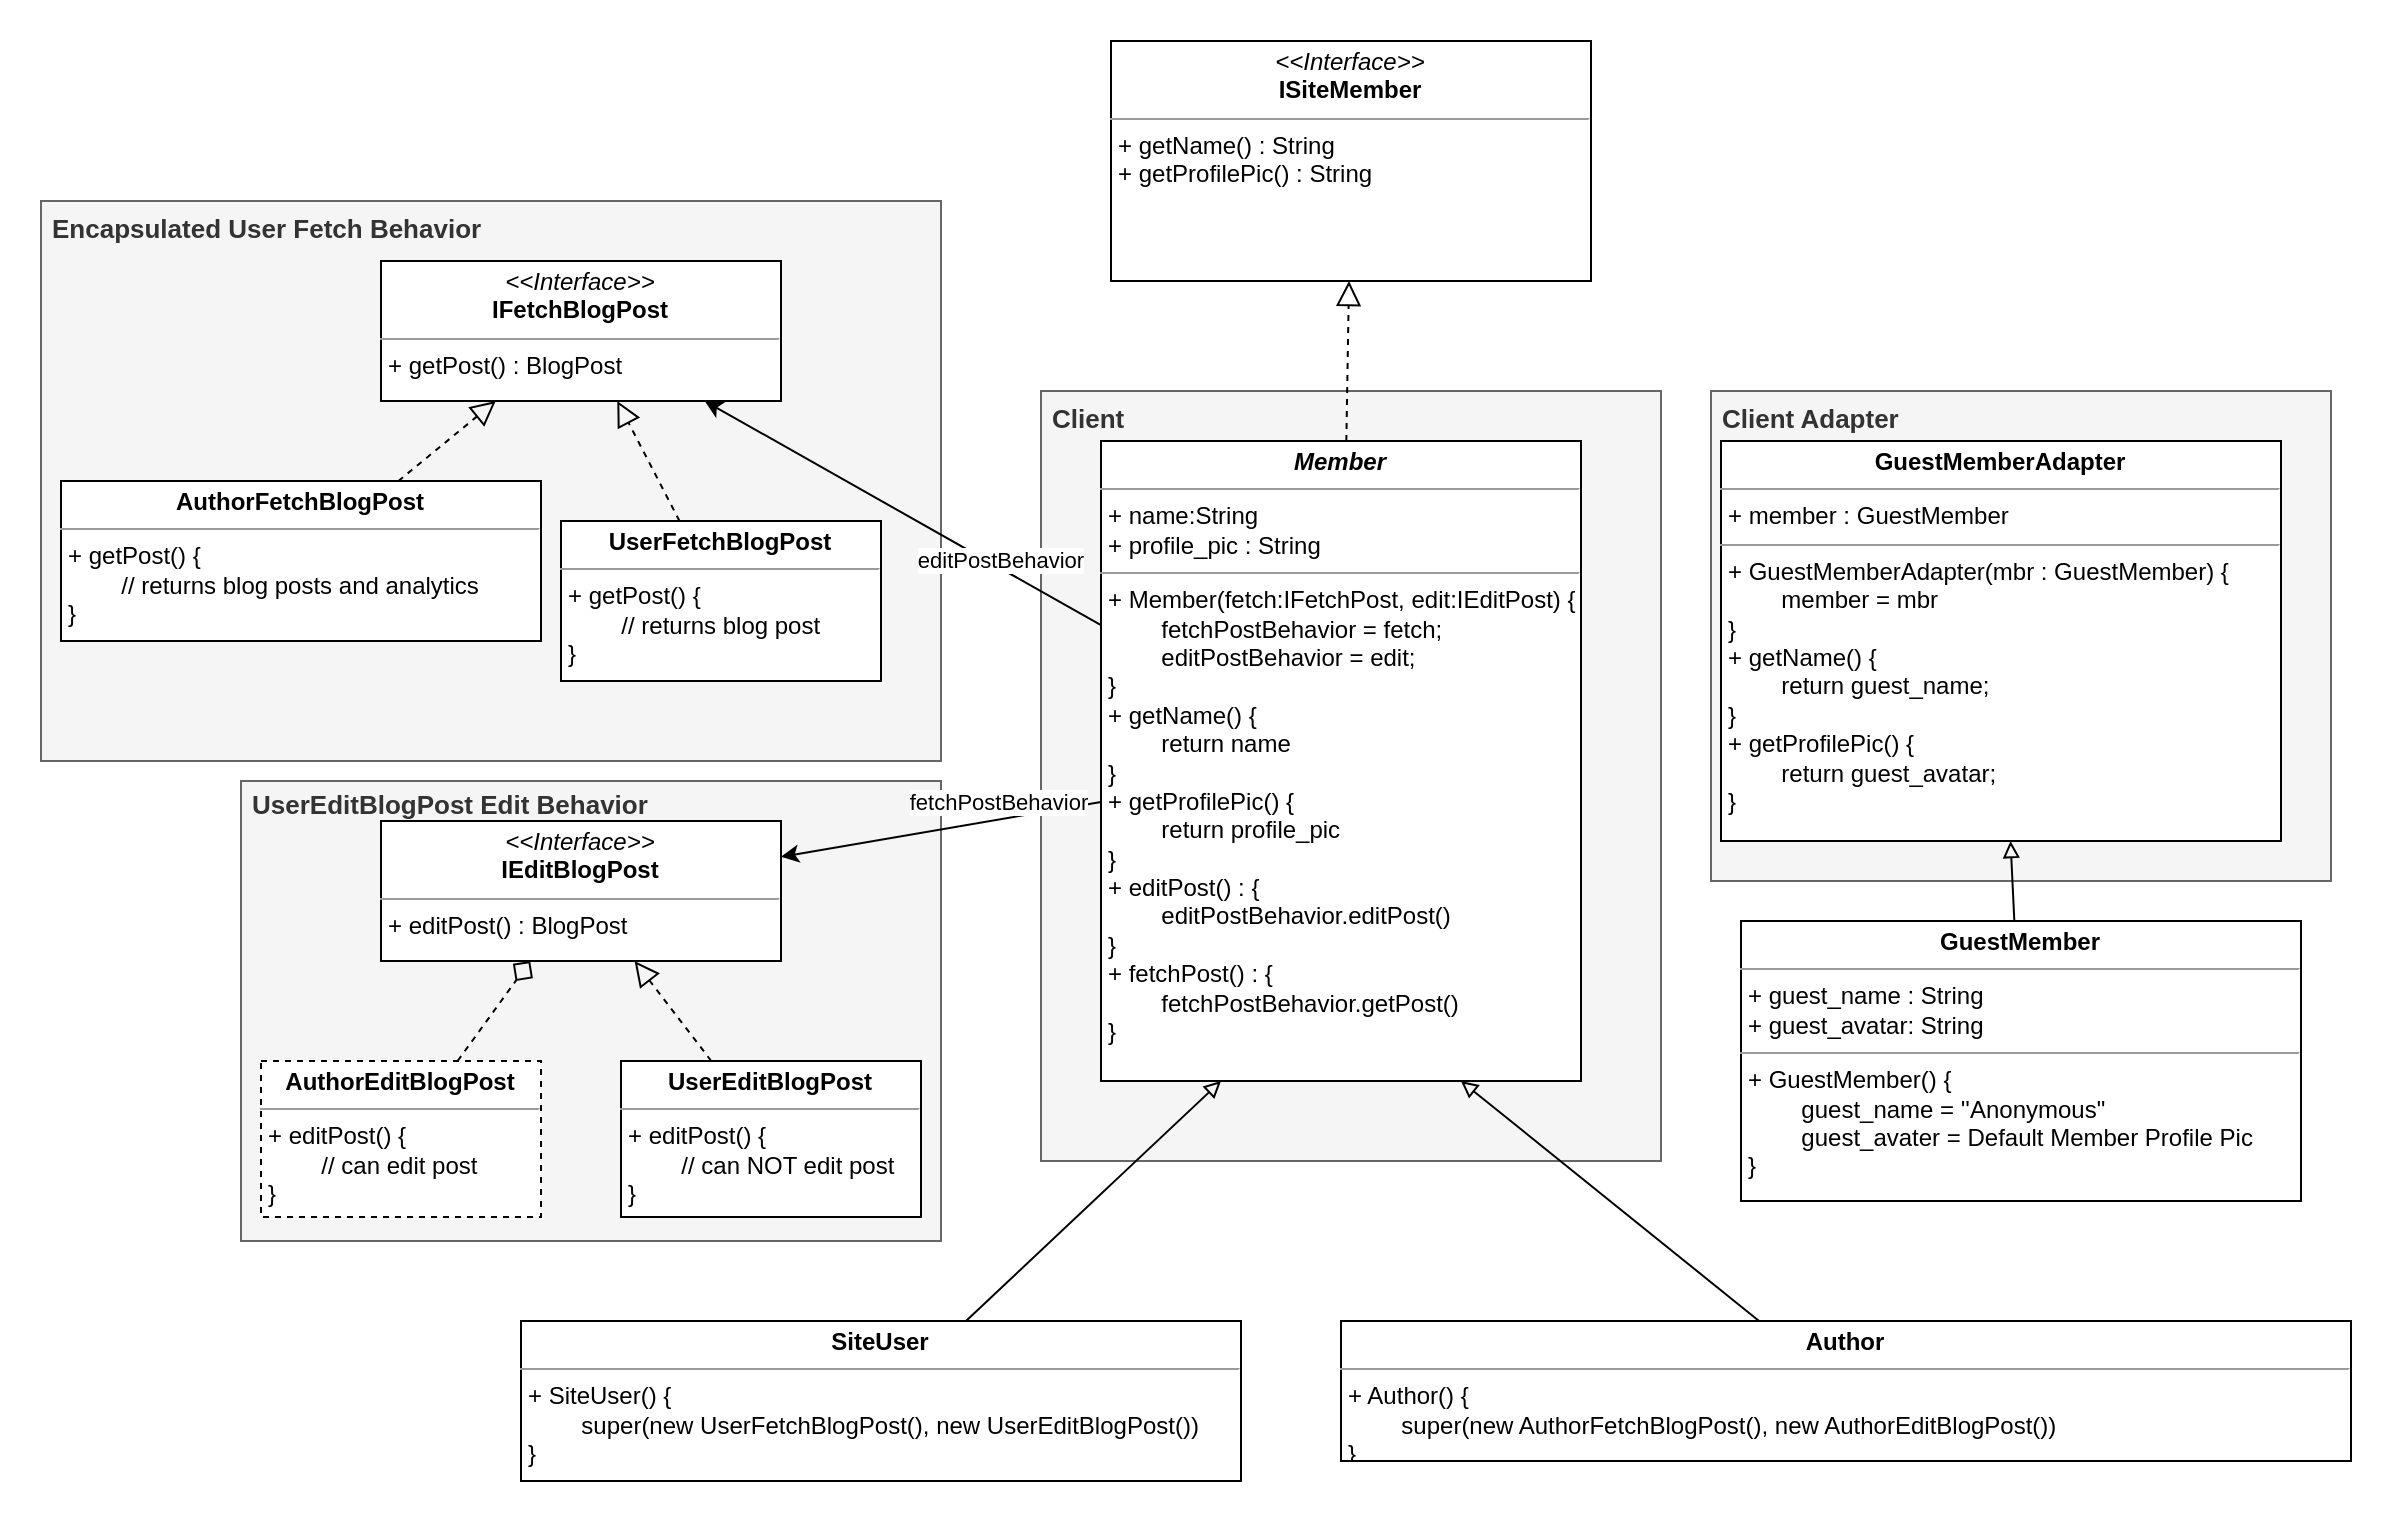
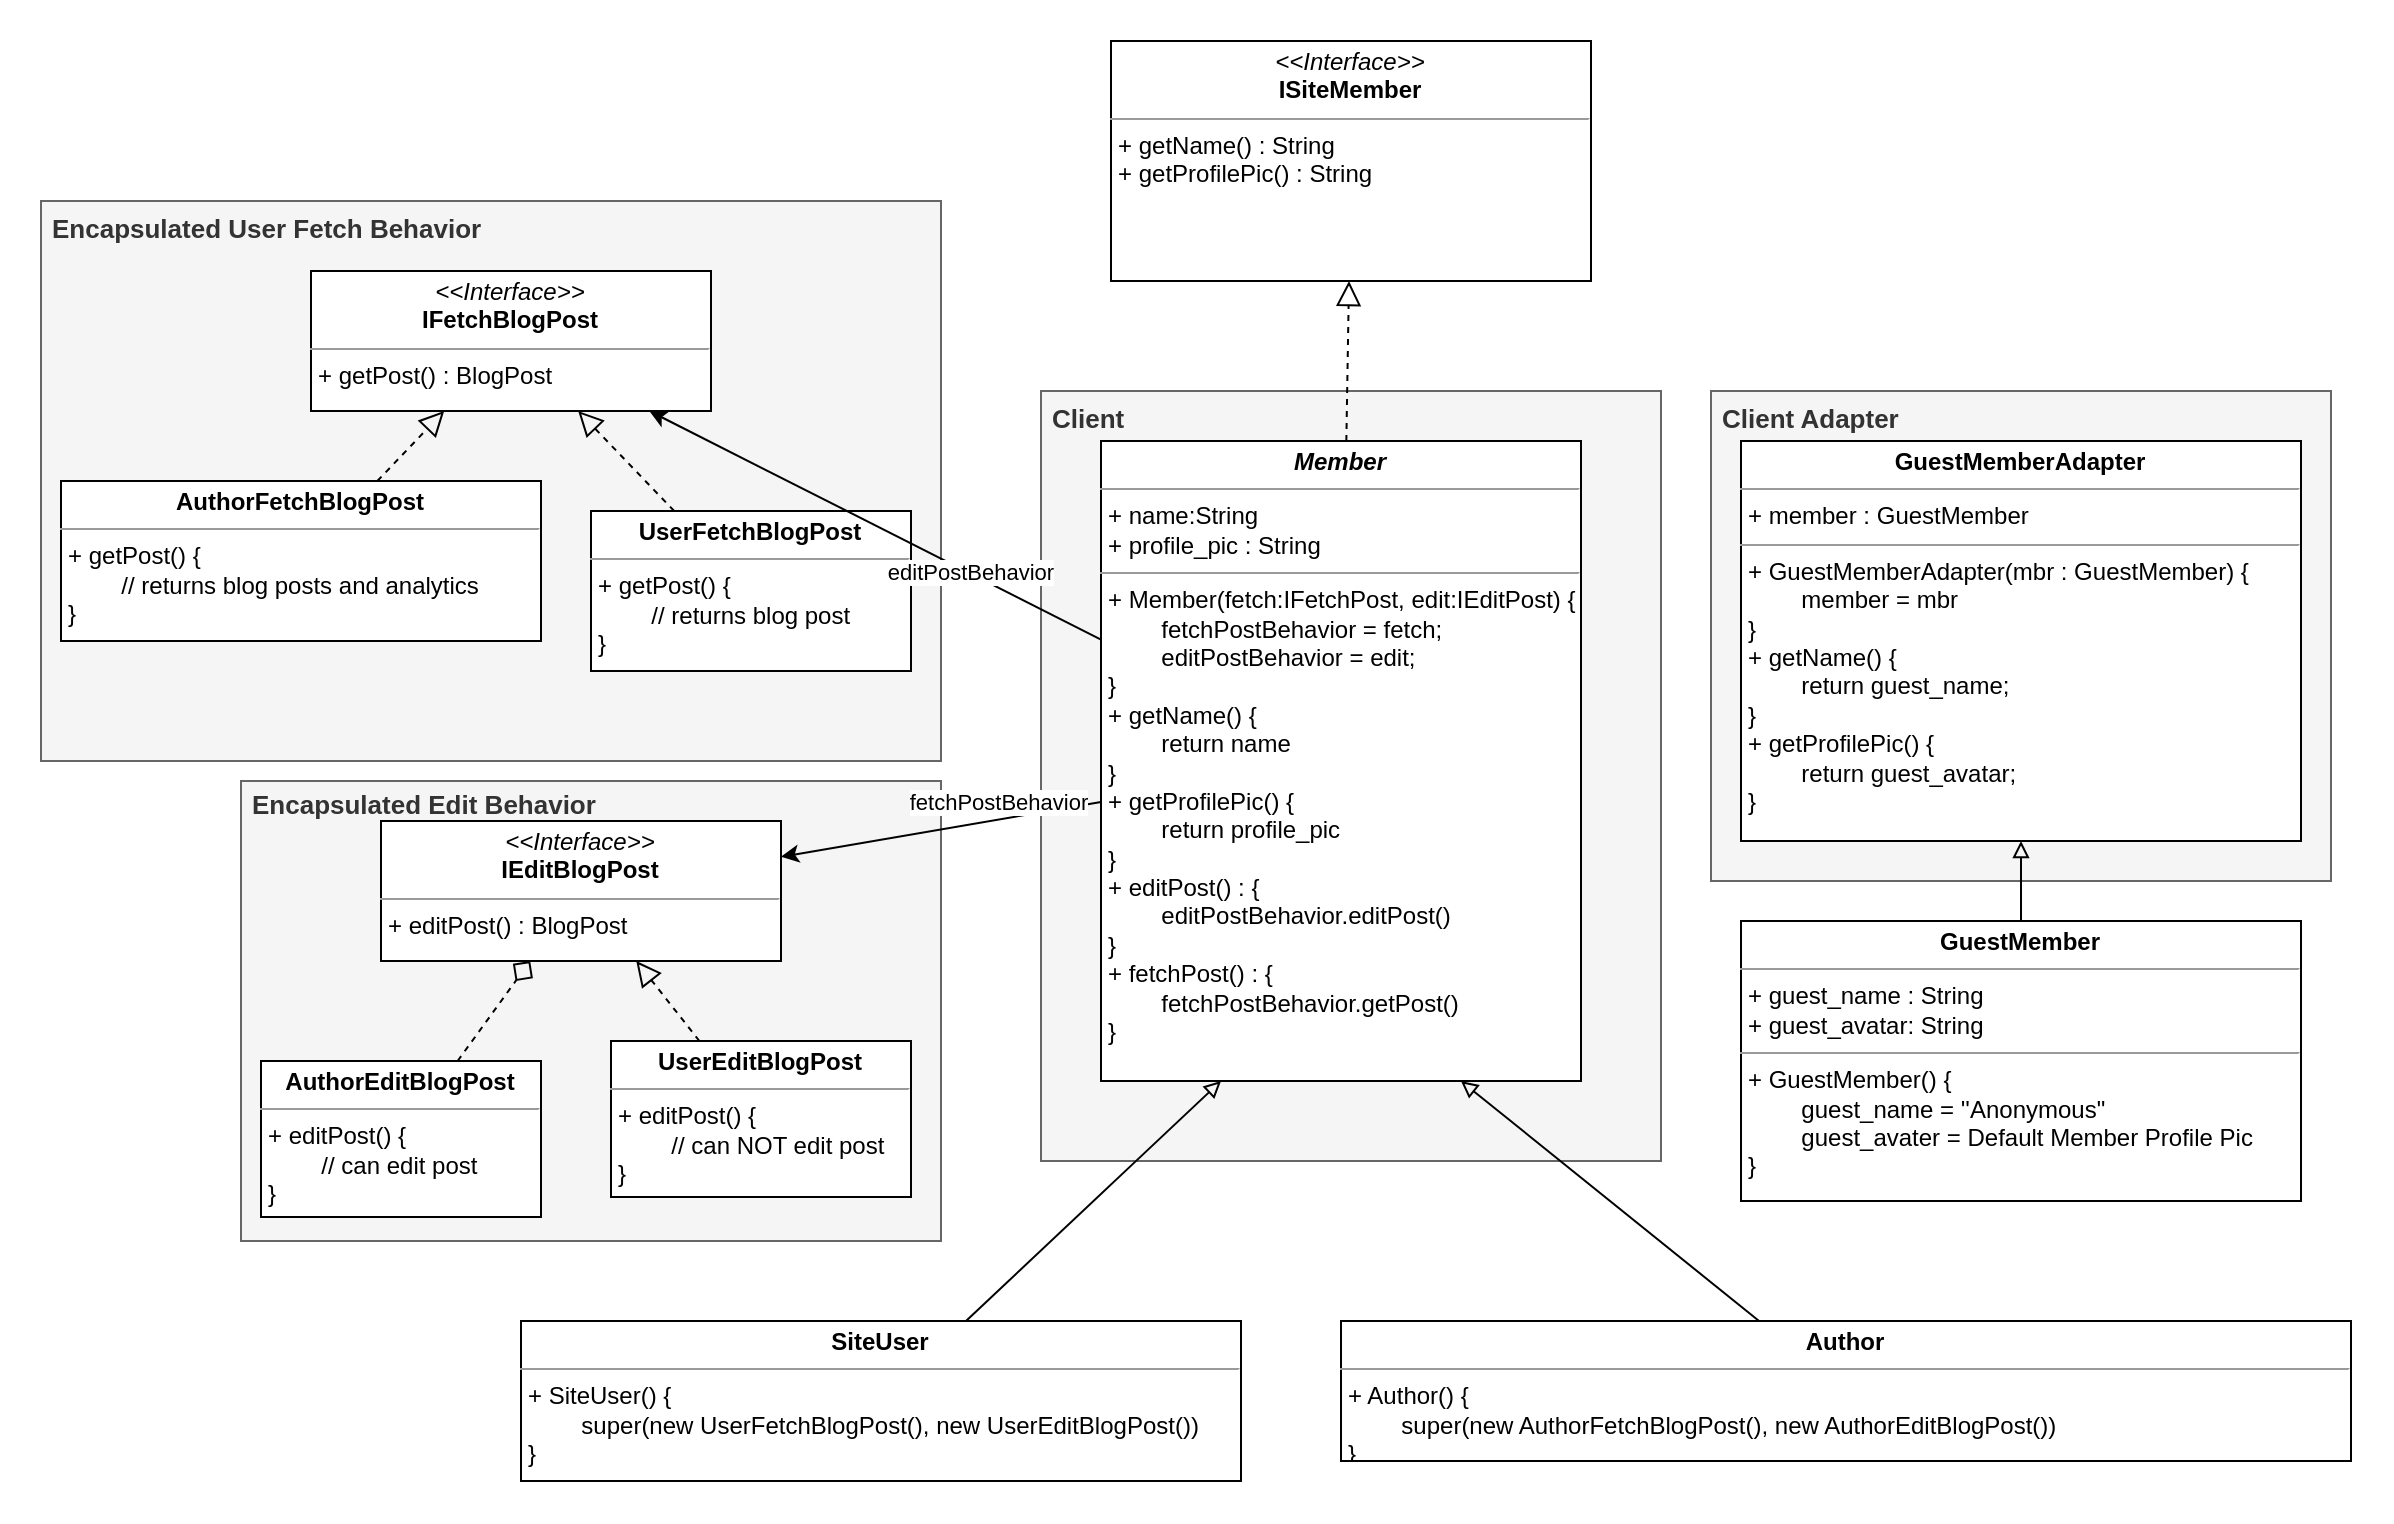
(581, 331) -> (511, 341)
(721, 601) -> (751, 591)
(2001, 641) -> (2021, 641)
(451, 807) -> (425, 807)
(401, 1139) -> (401, 1139)
(771, 1139) -> (761, 1119)
